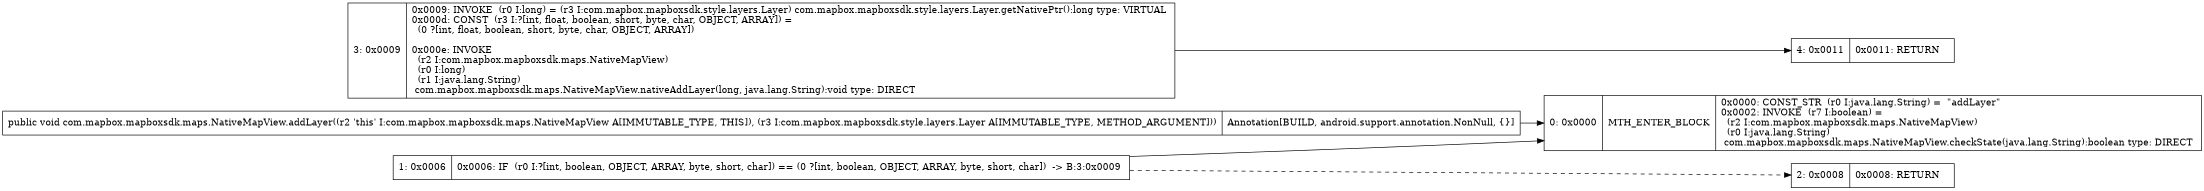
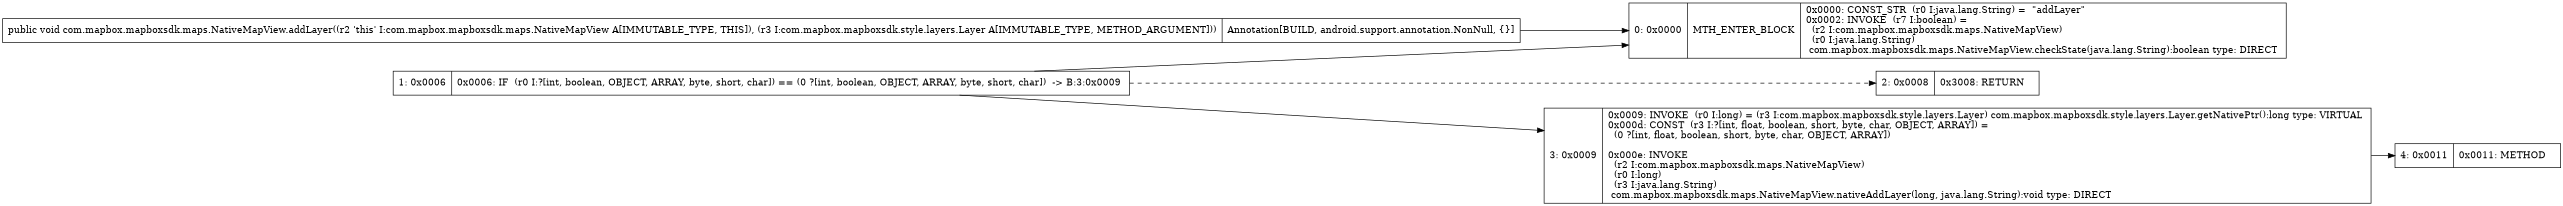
(1902, 50) -> (2507, 155)
(466, 80) -> (1663, 185)
none -> (1248, 113)
(1902, 175) -> (1987, 83)
